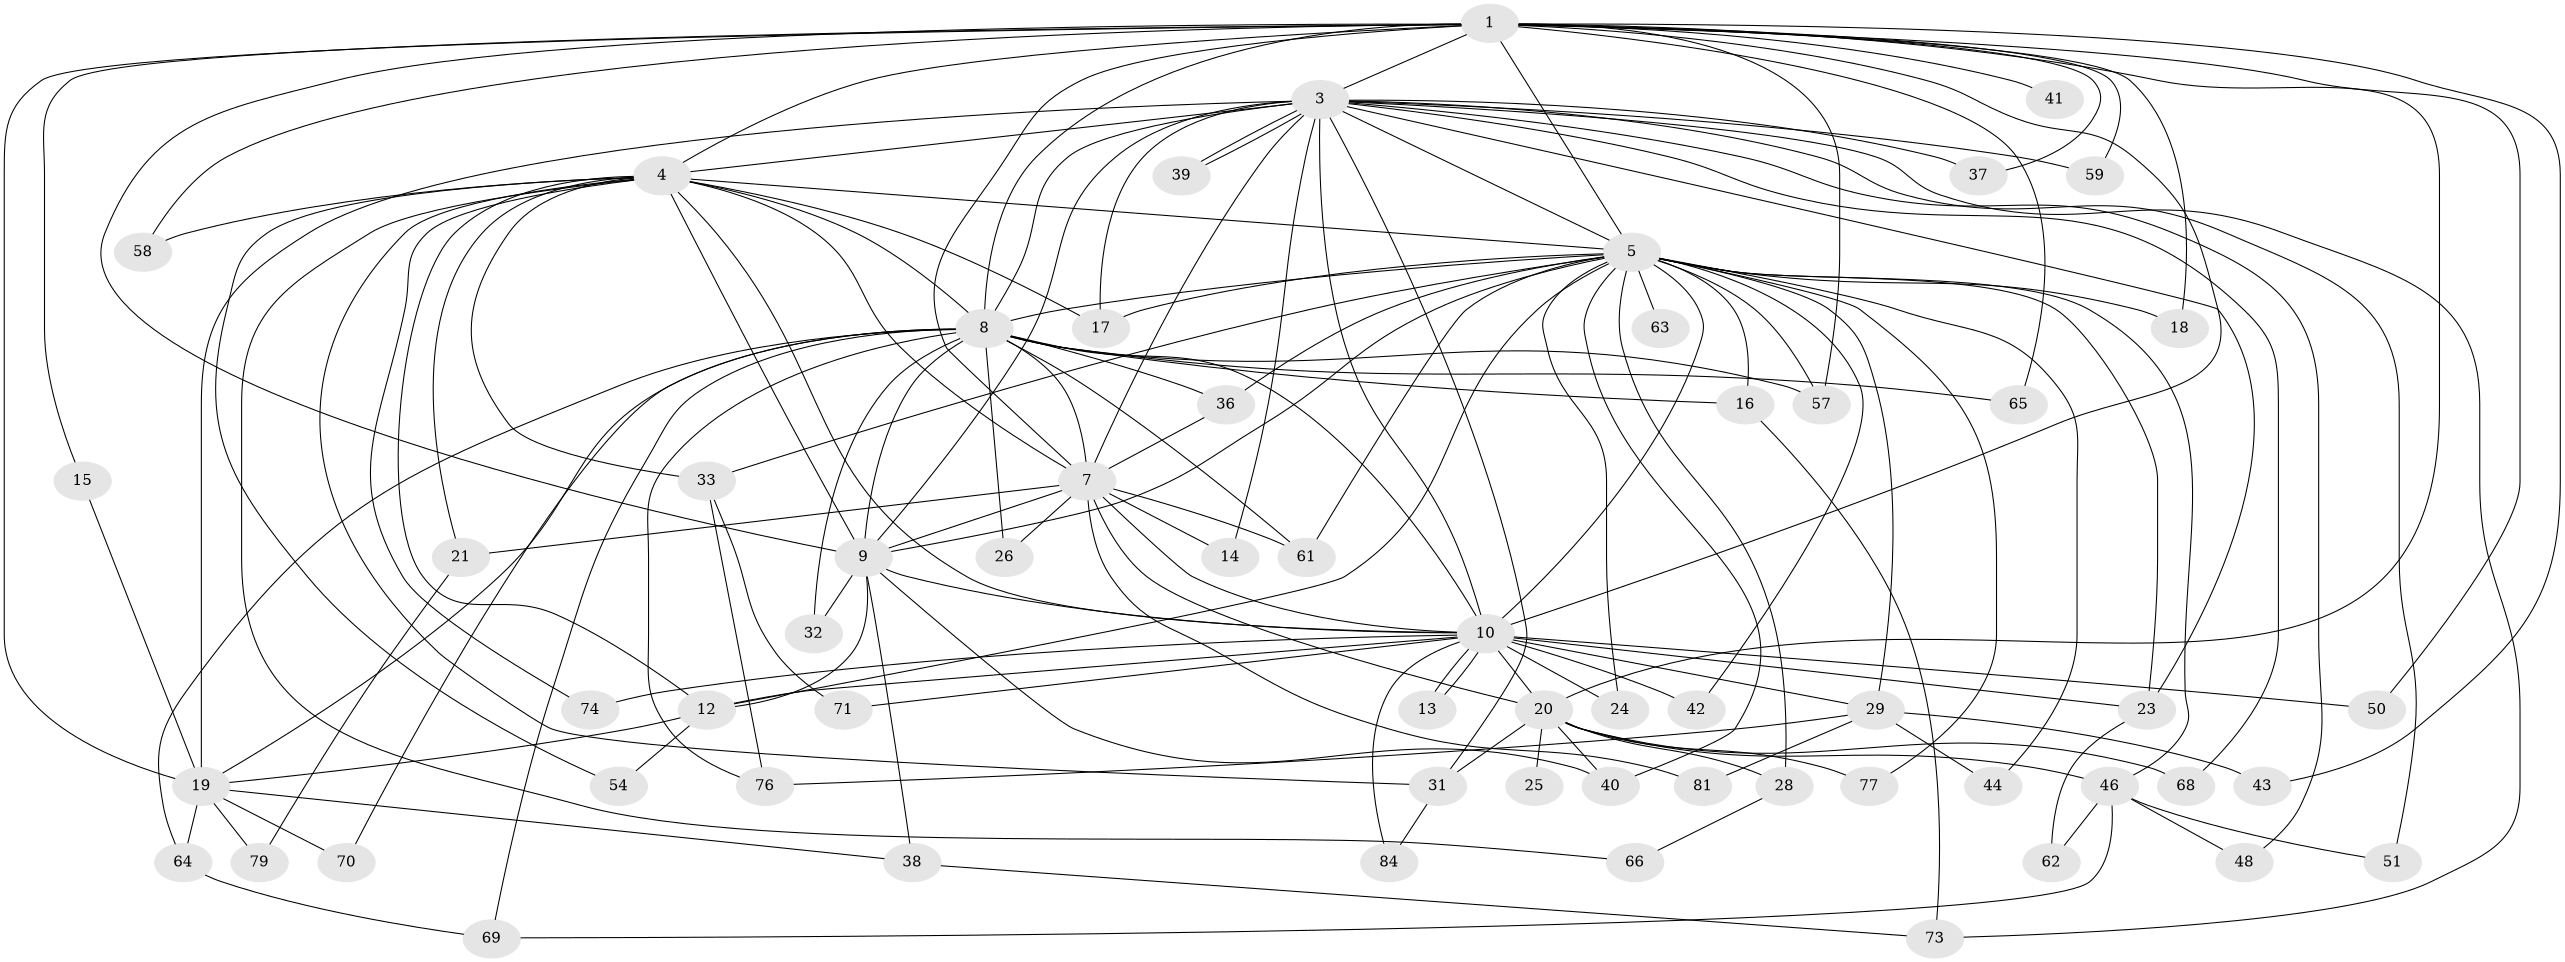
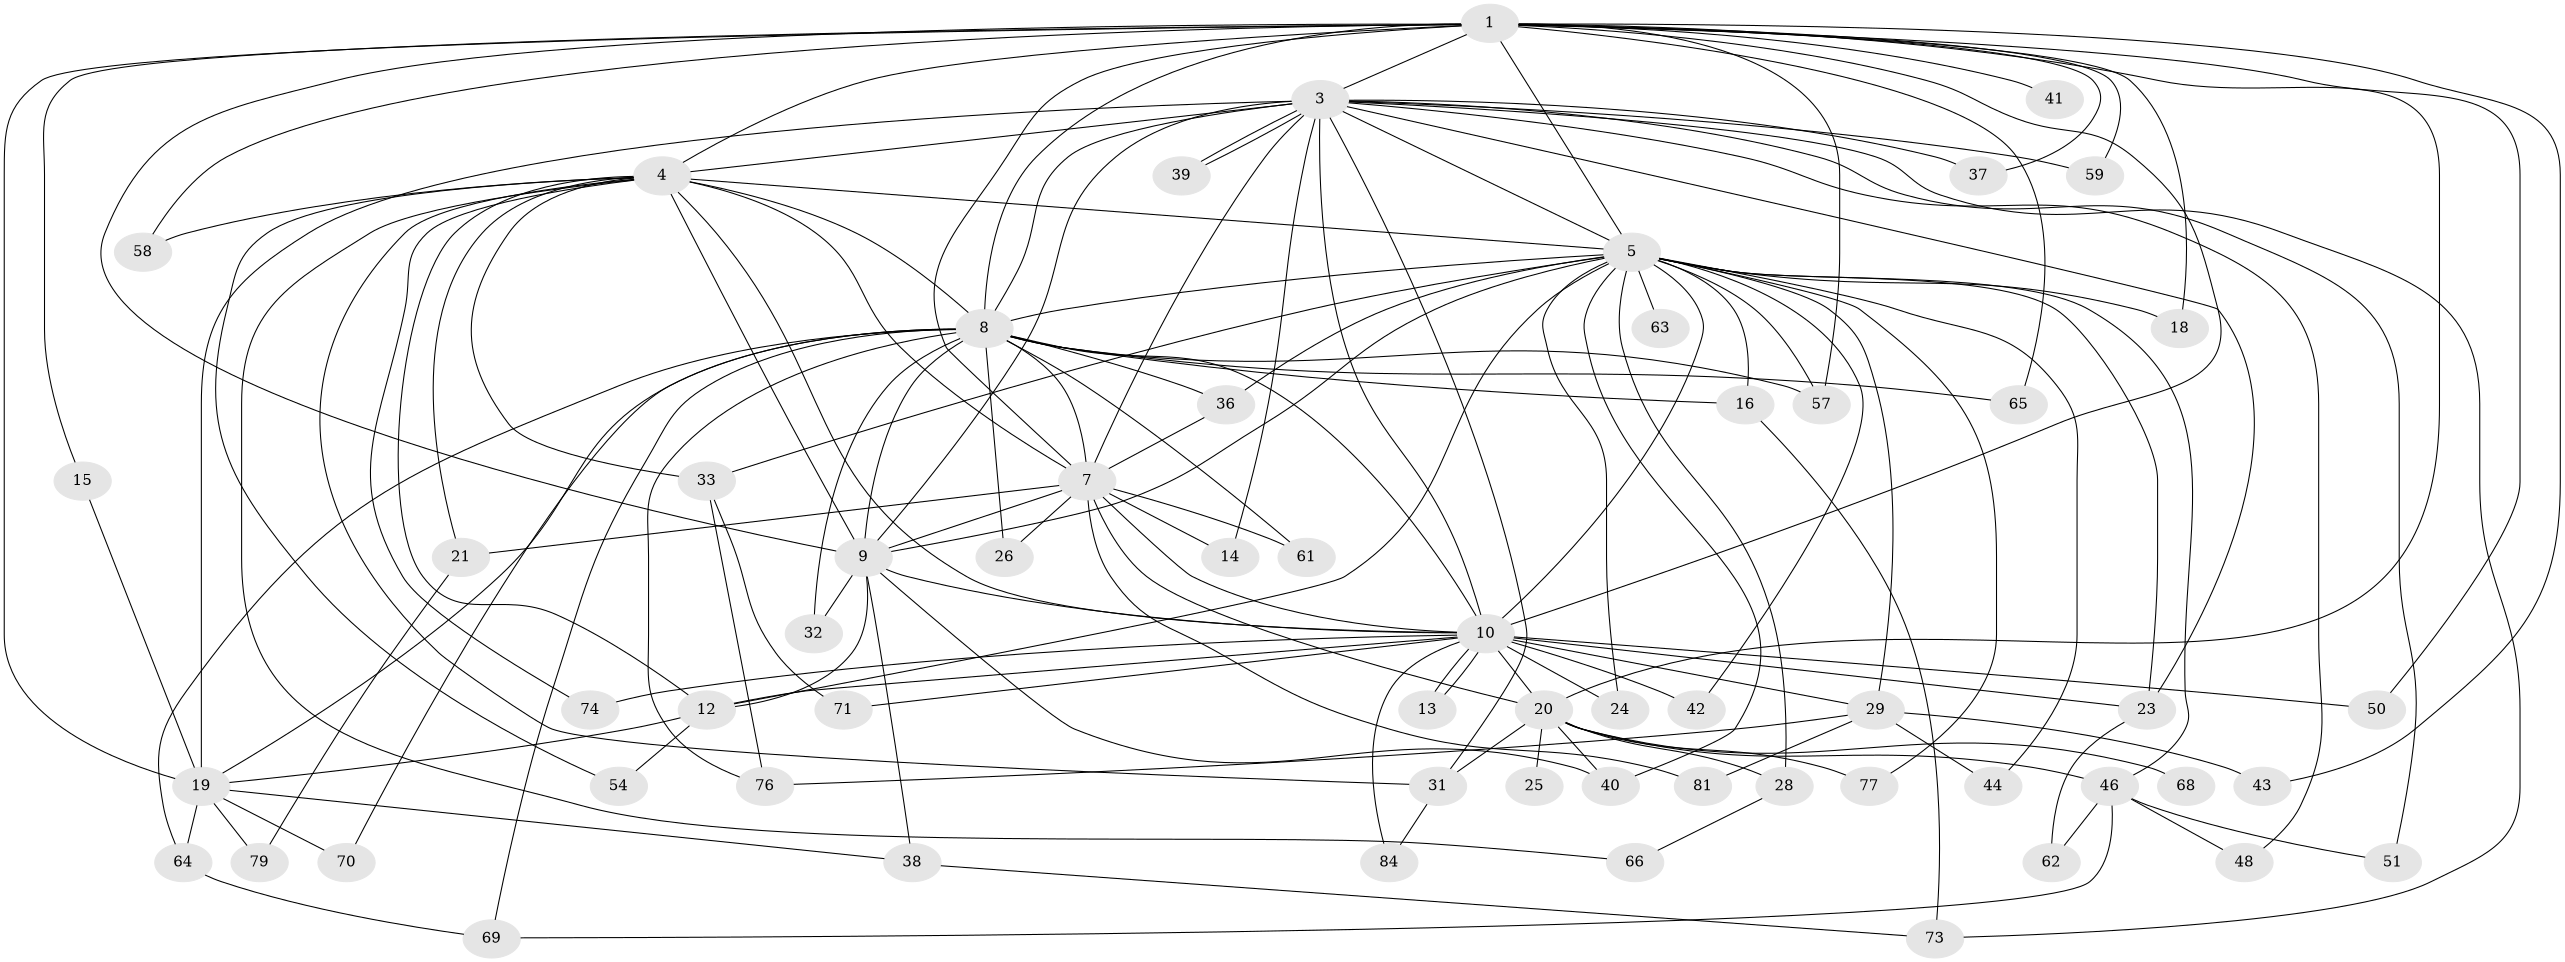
(2085, 223) -> none
(1101, 329) -> none
(1447, 334) -> none
